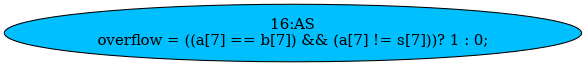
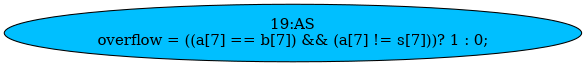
(293, 33) -> (293, 33)
